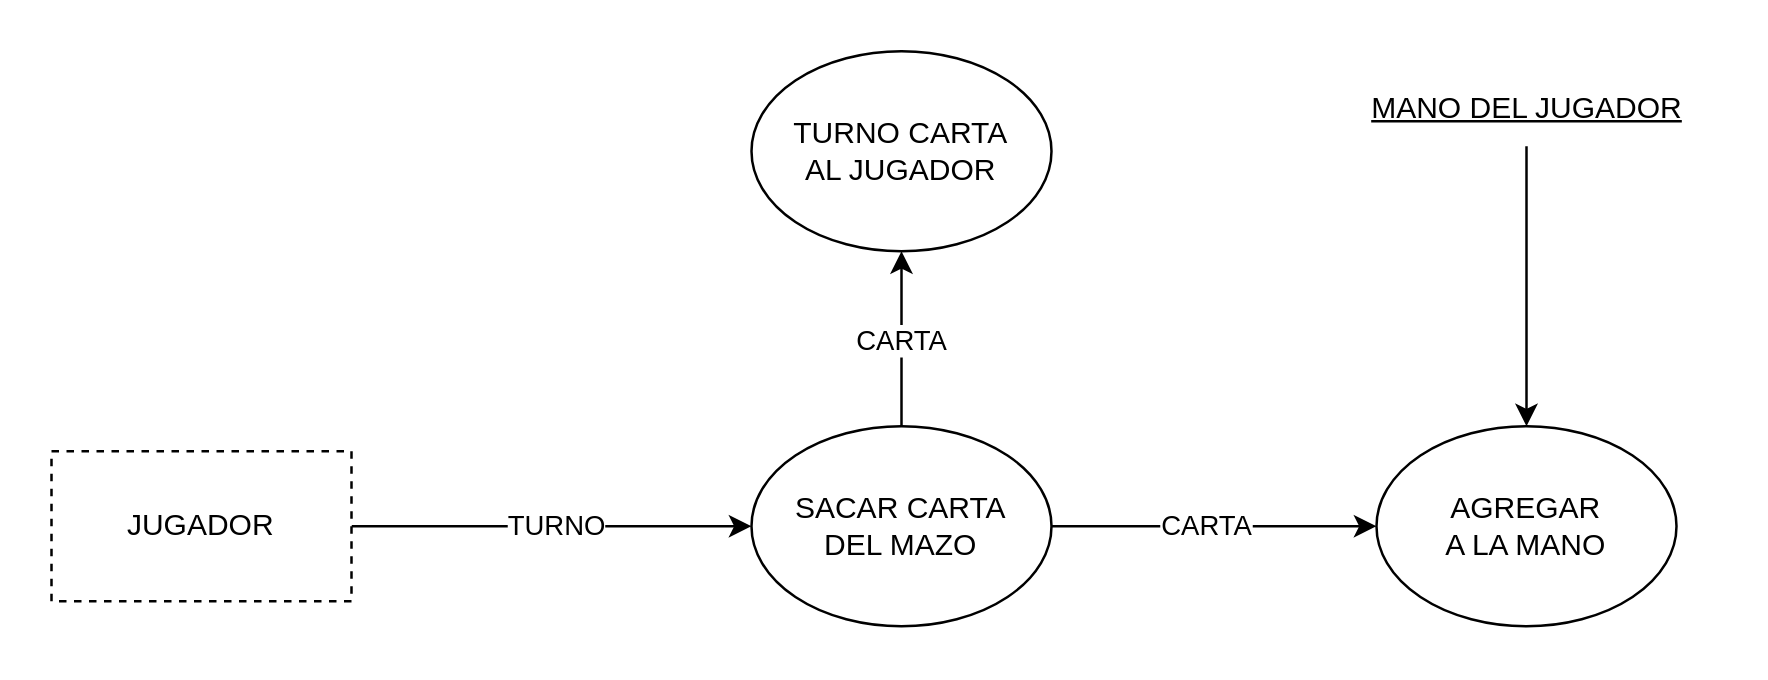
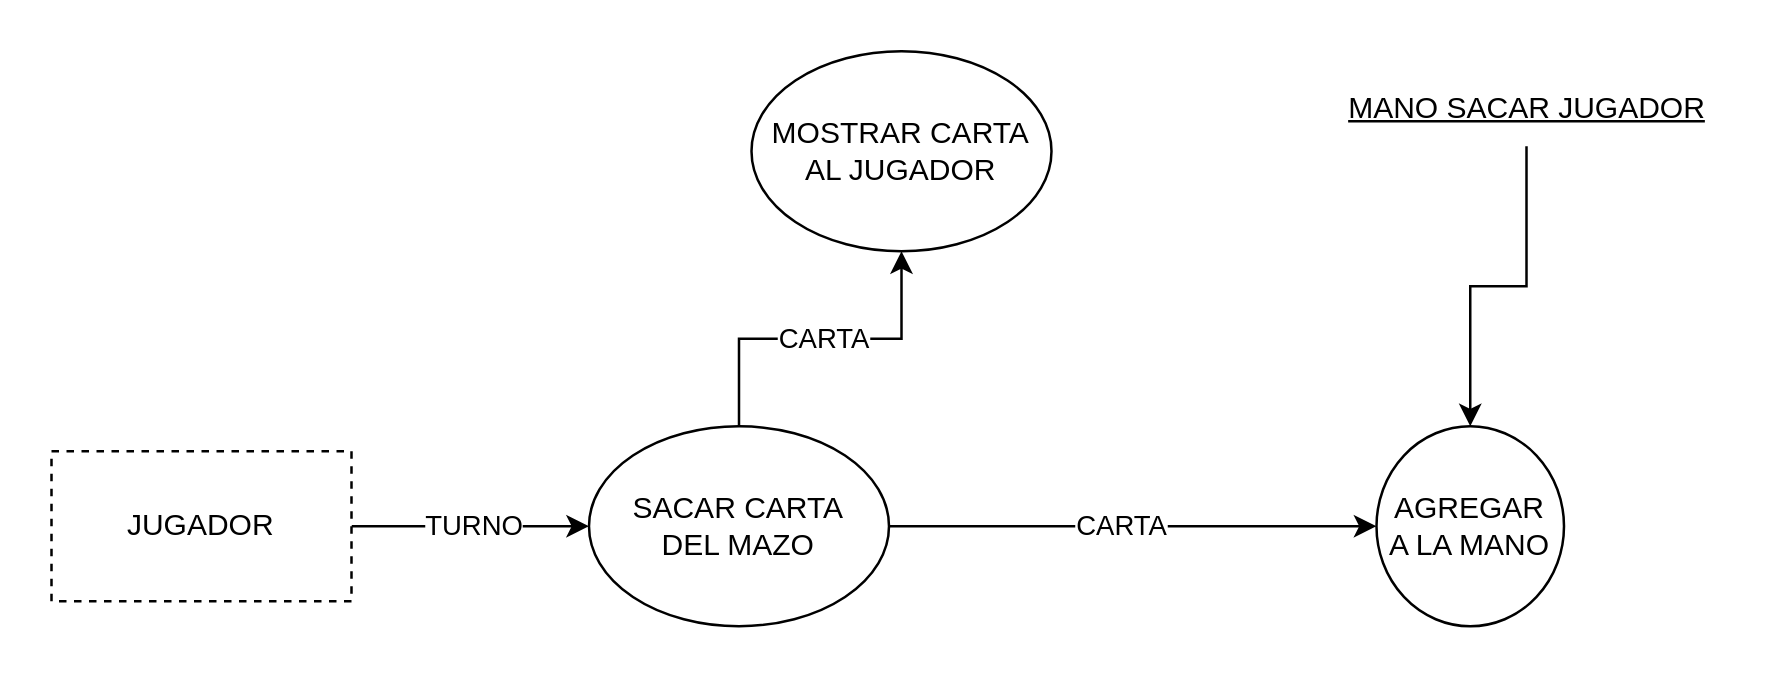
(1528, 109) -> (1528, 109)
(901, 151) -> (901, 151)
(901, 526) -> (739, 526)
(1526, 526) -> (1470, 526)
